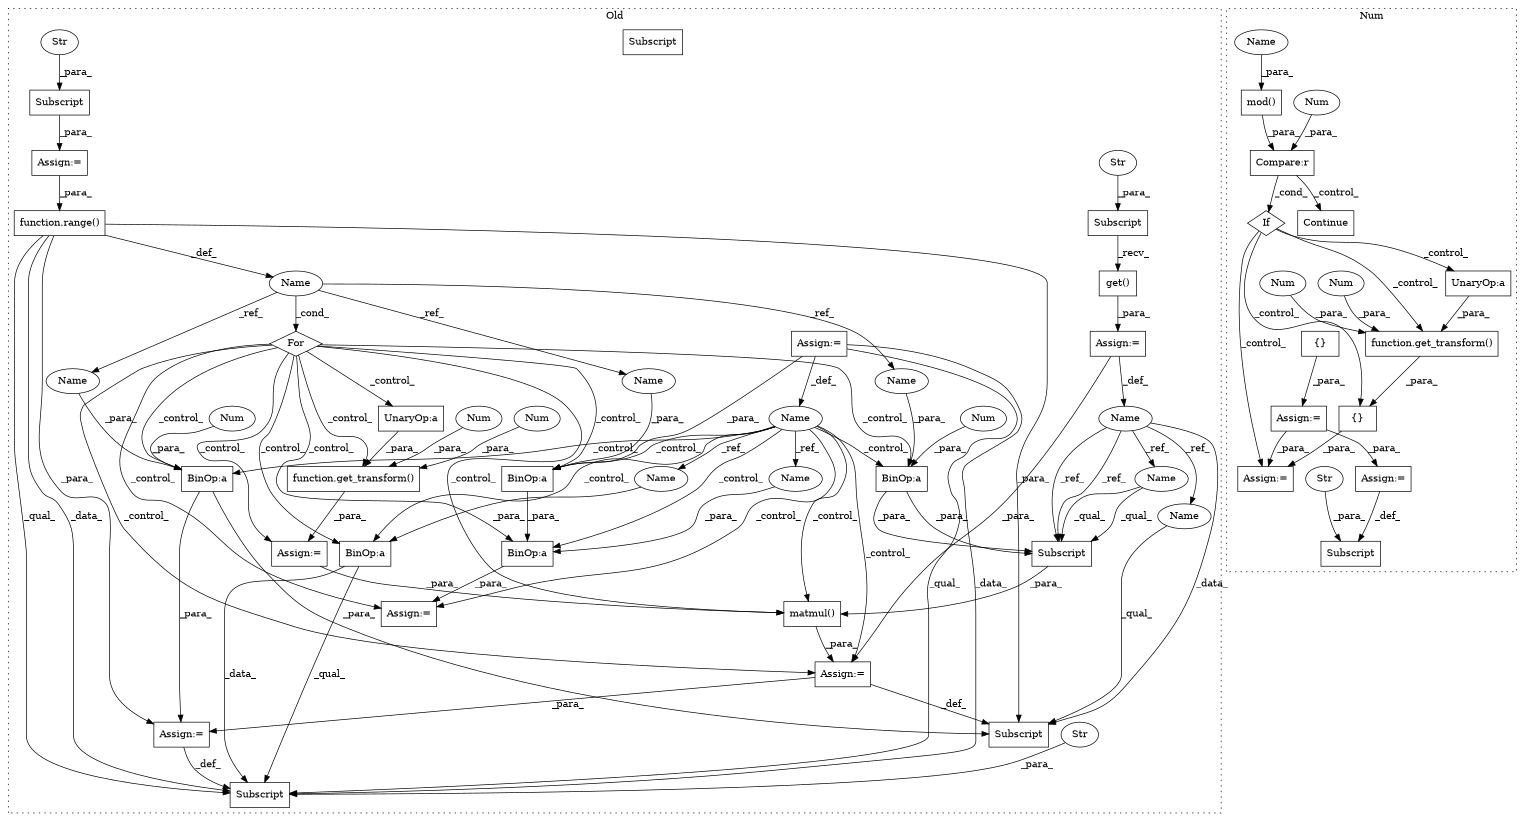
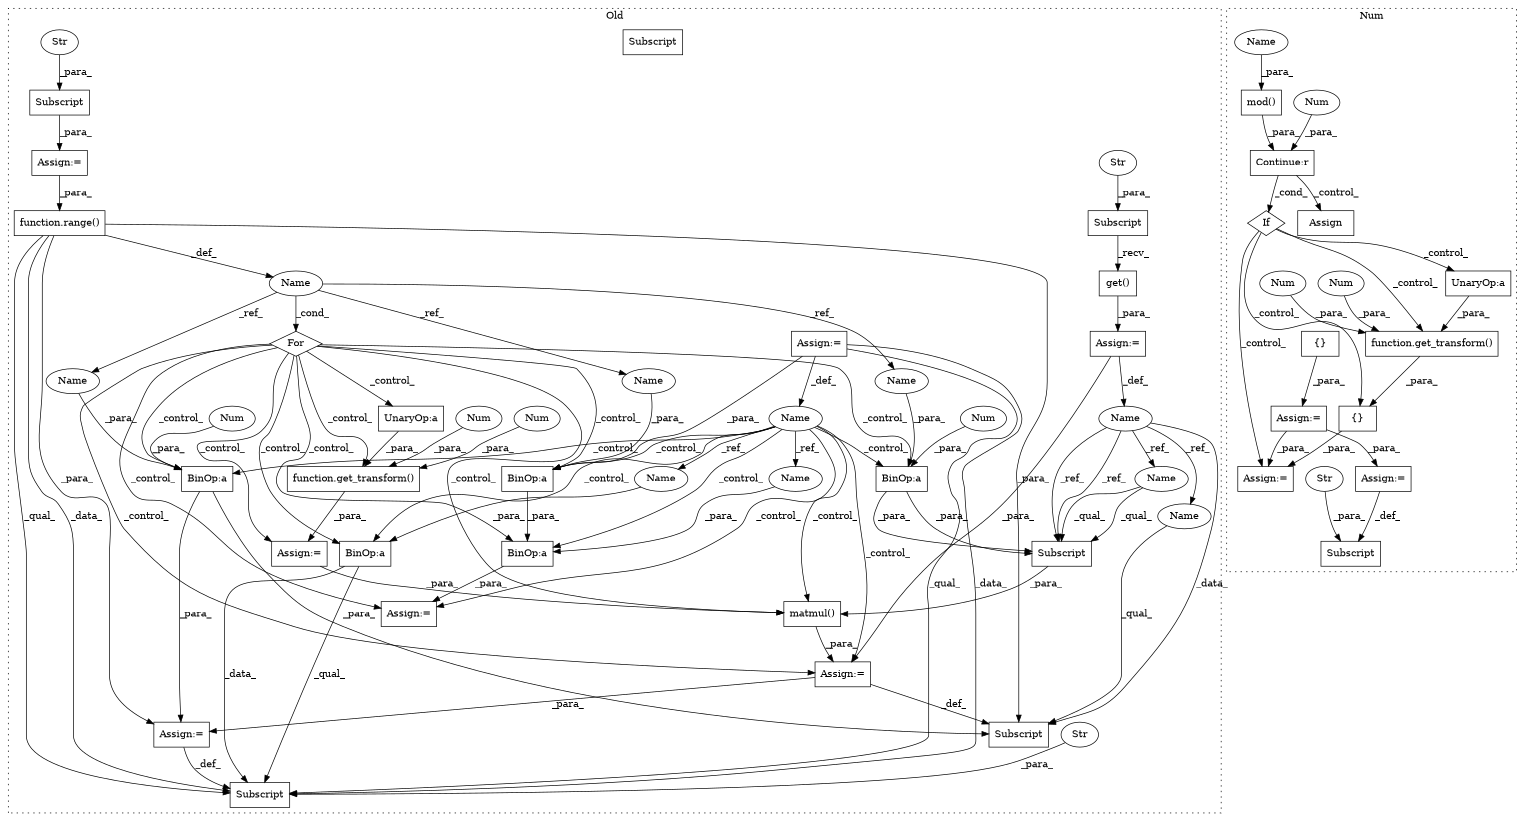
(1282, 163) -> (1282, 163)
(1326, 223) -> (1326, 223)
